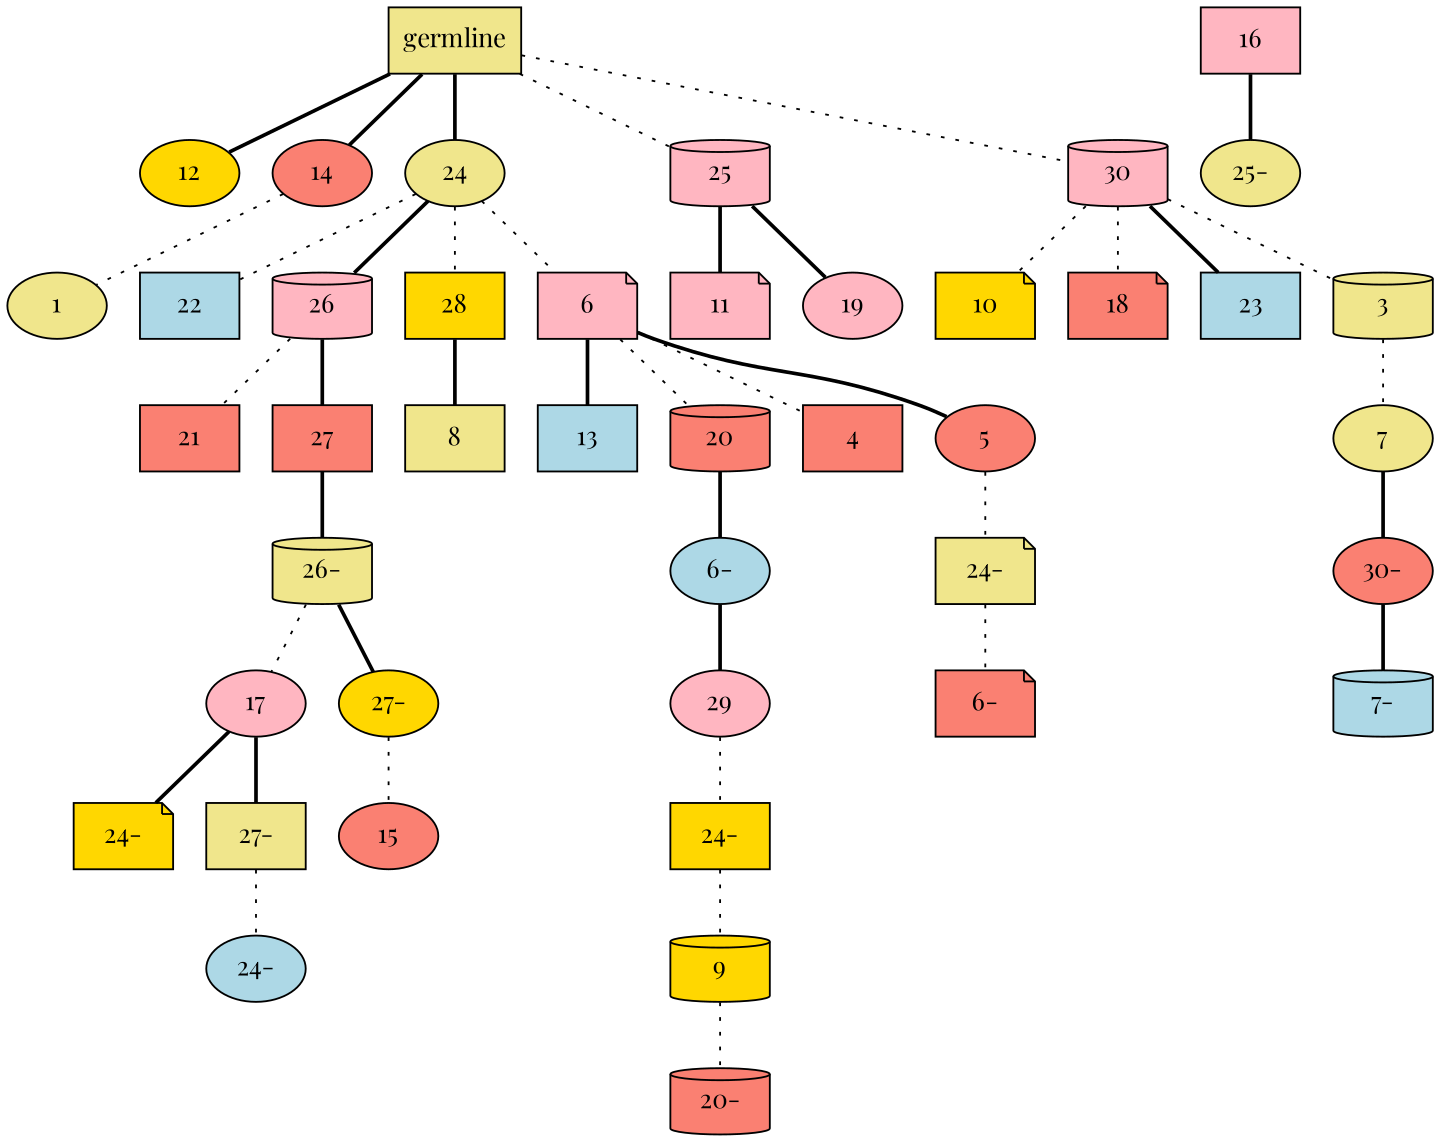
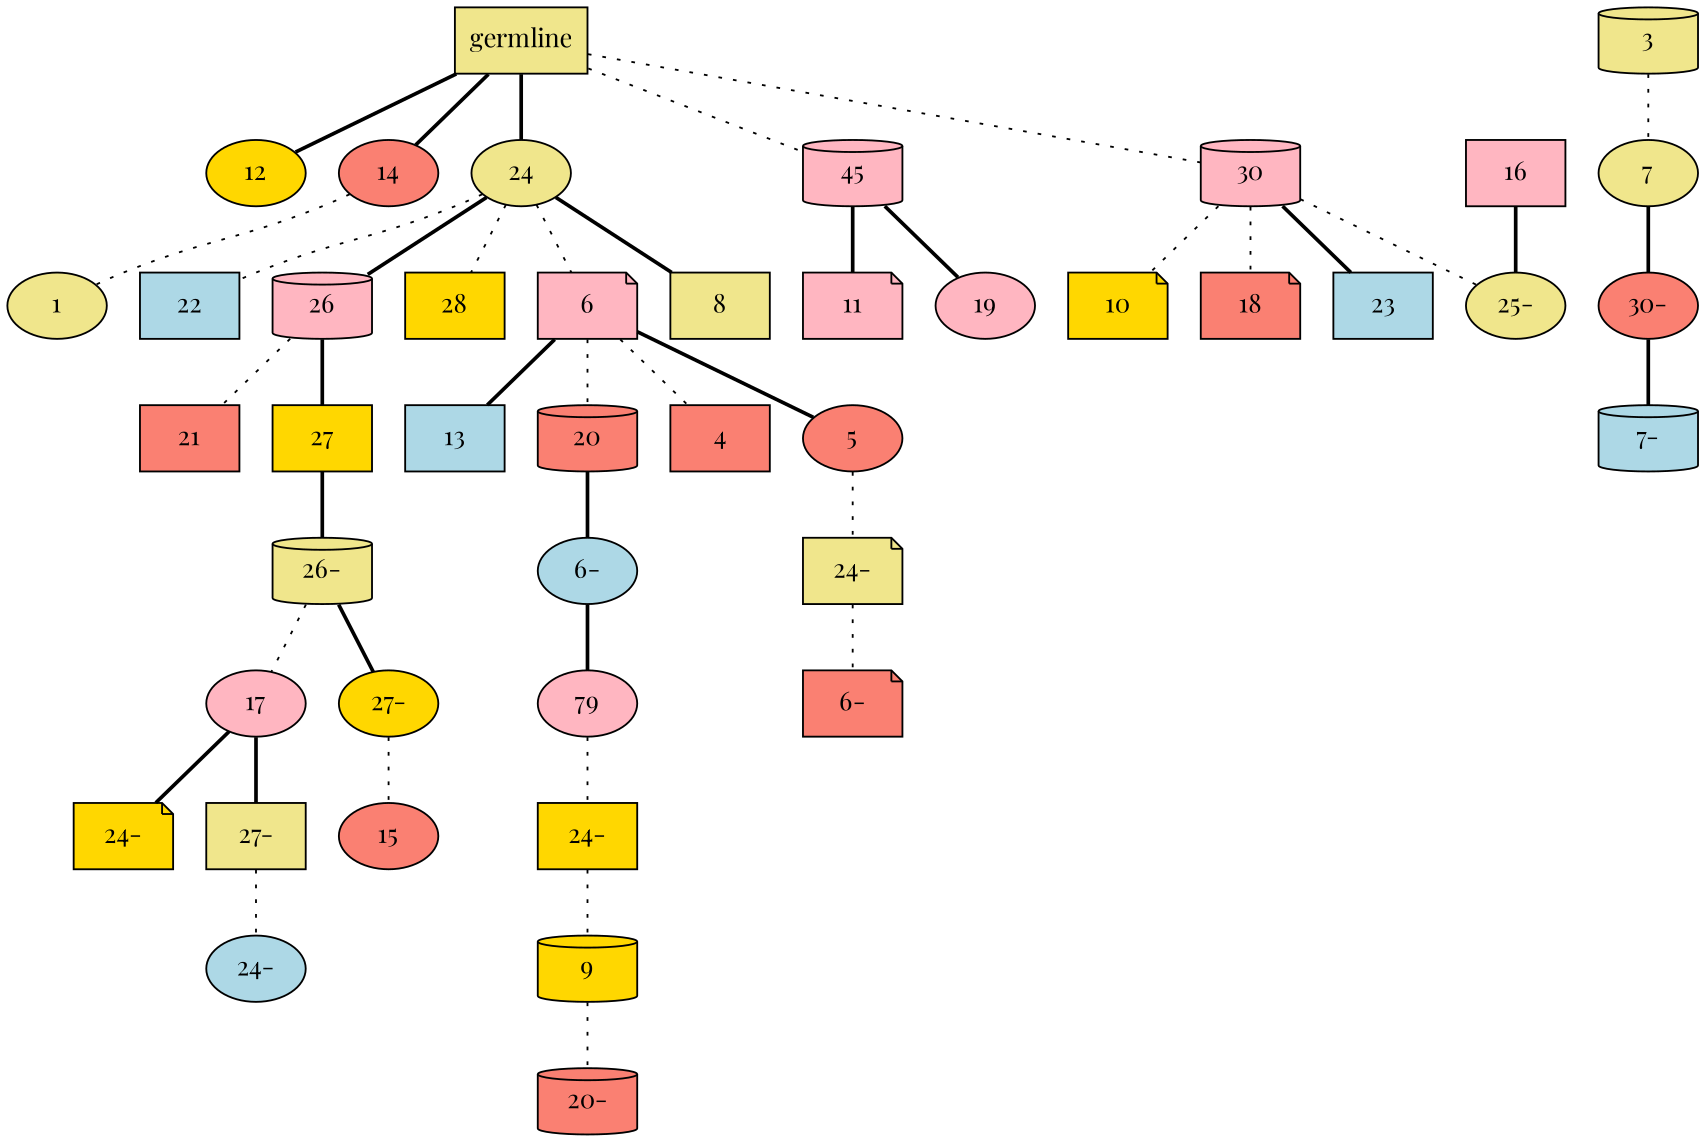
(720, 173) -> (853, 173)
(1250, 239) -> (1388, 242)
(455, 372) -> (614, 235)
(322, 438) -> (322, 438)
(720, 704) -> (587, 704)
